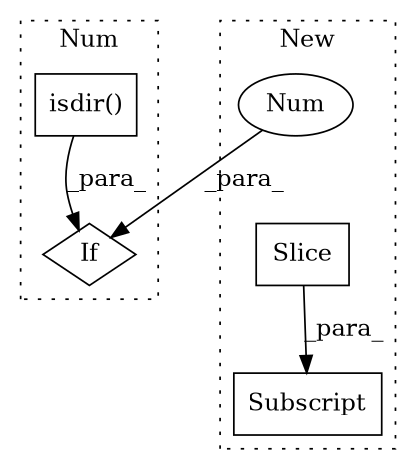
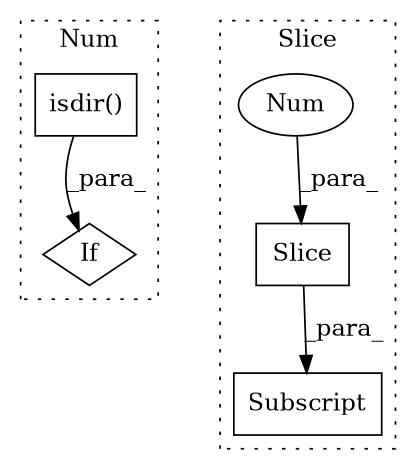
(308, 40) -> (308, 40)
(194, 179) -> (299, 171)
